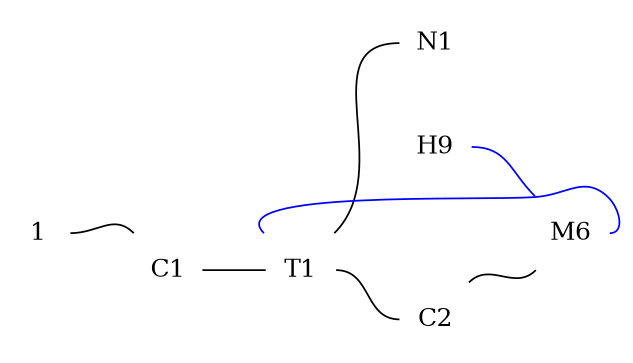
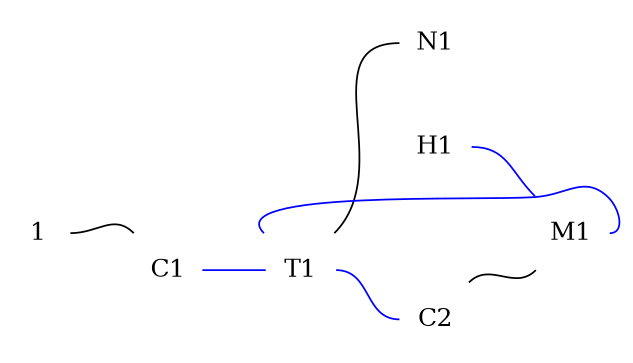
(436, 147) -> (436, 147)
(571, 233) -> (571, 233)
(234, 270) -> (234, 270)
(368, 295) -> (368, 295)
